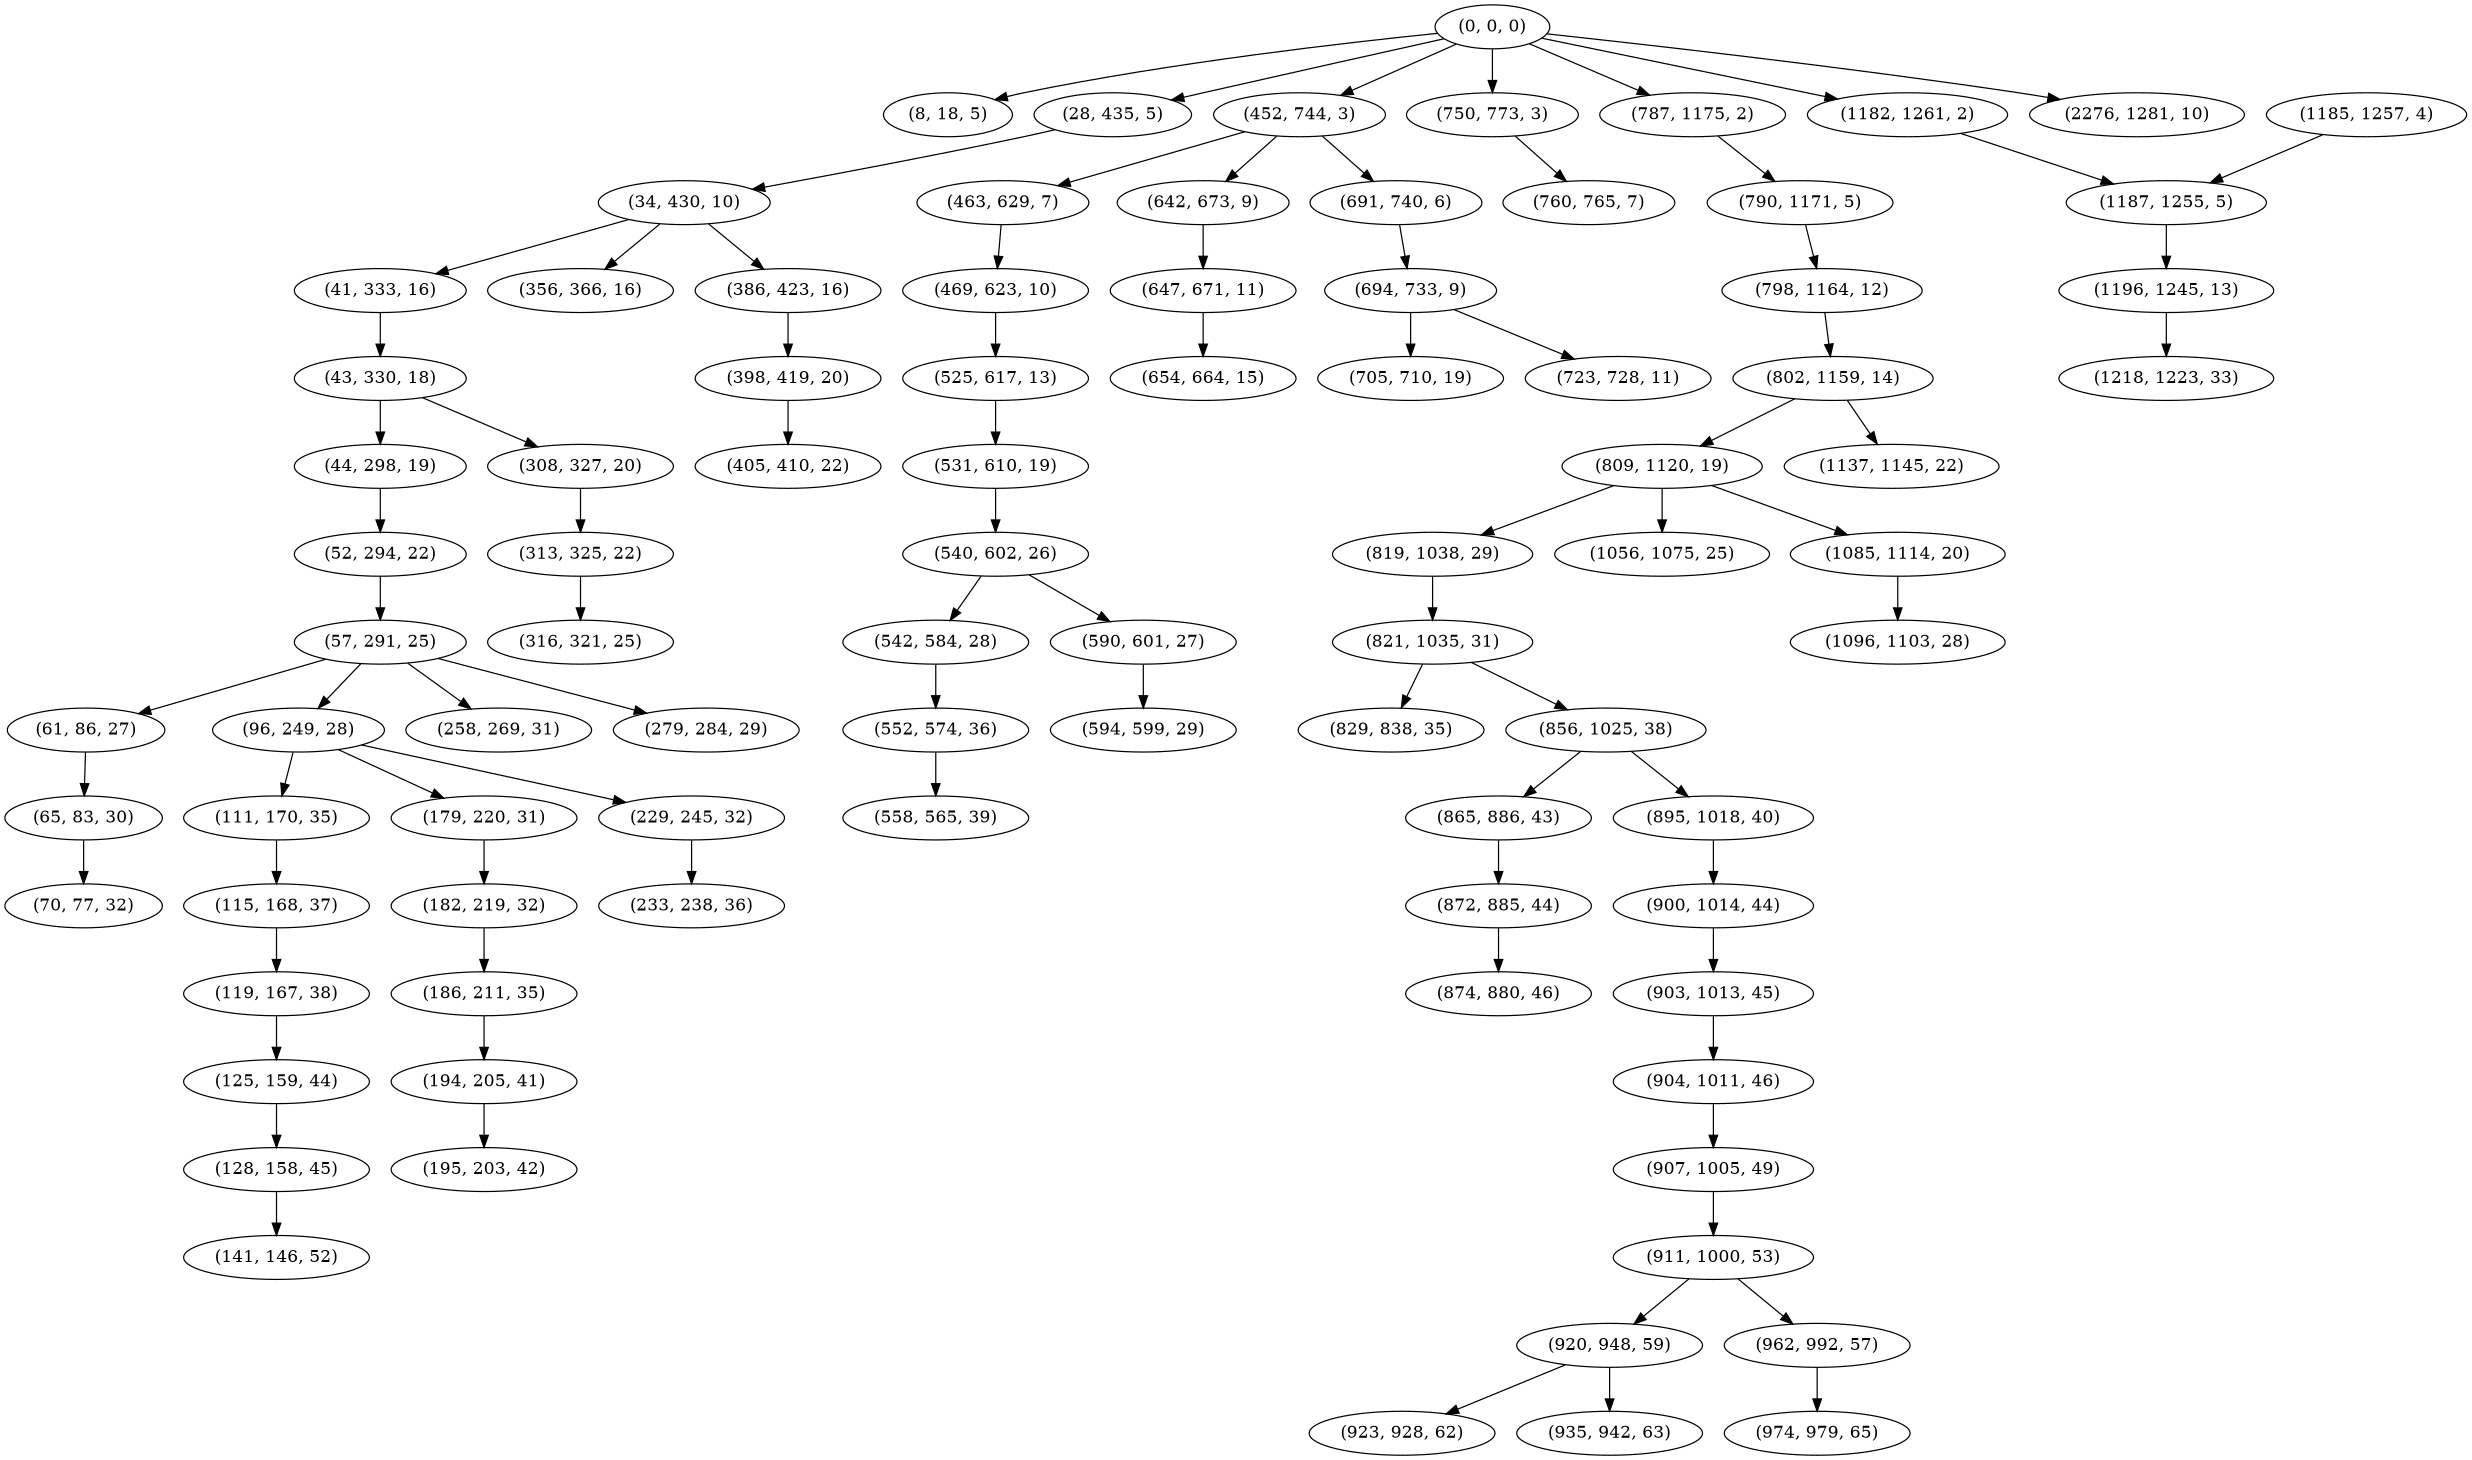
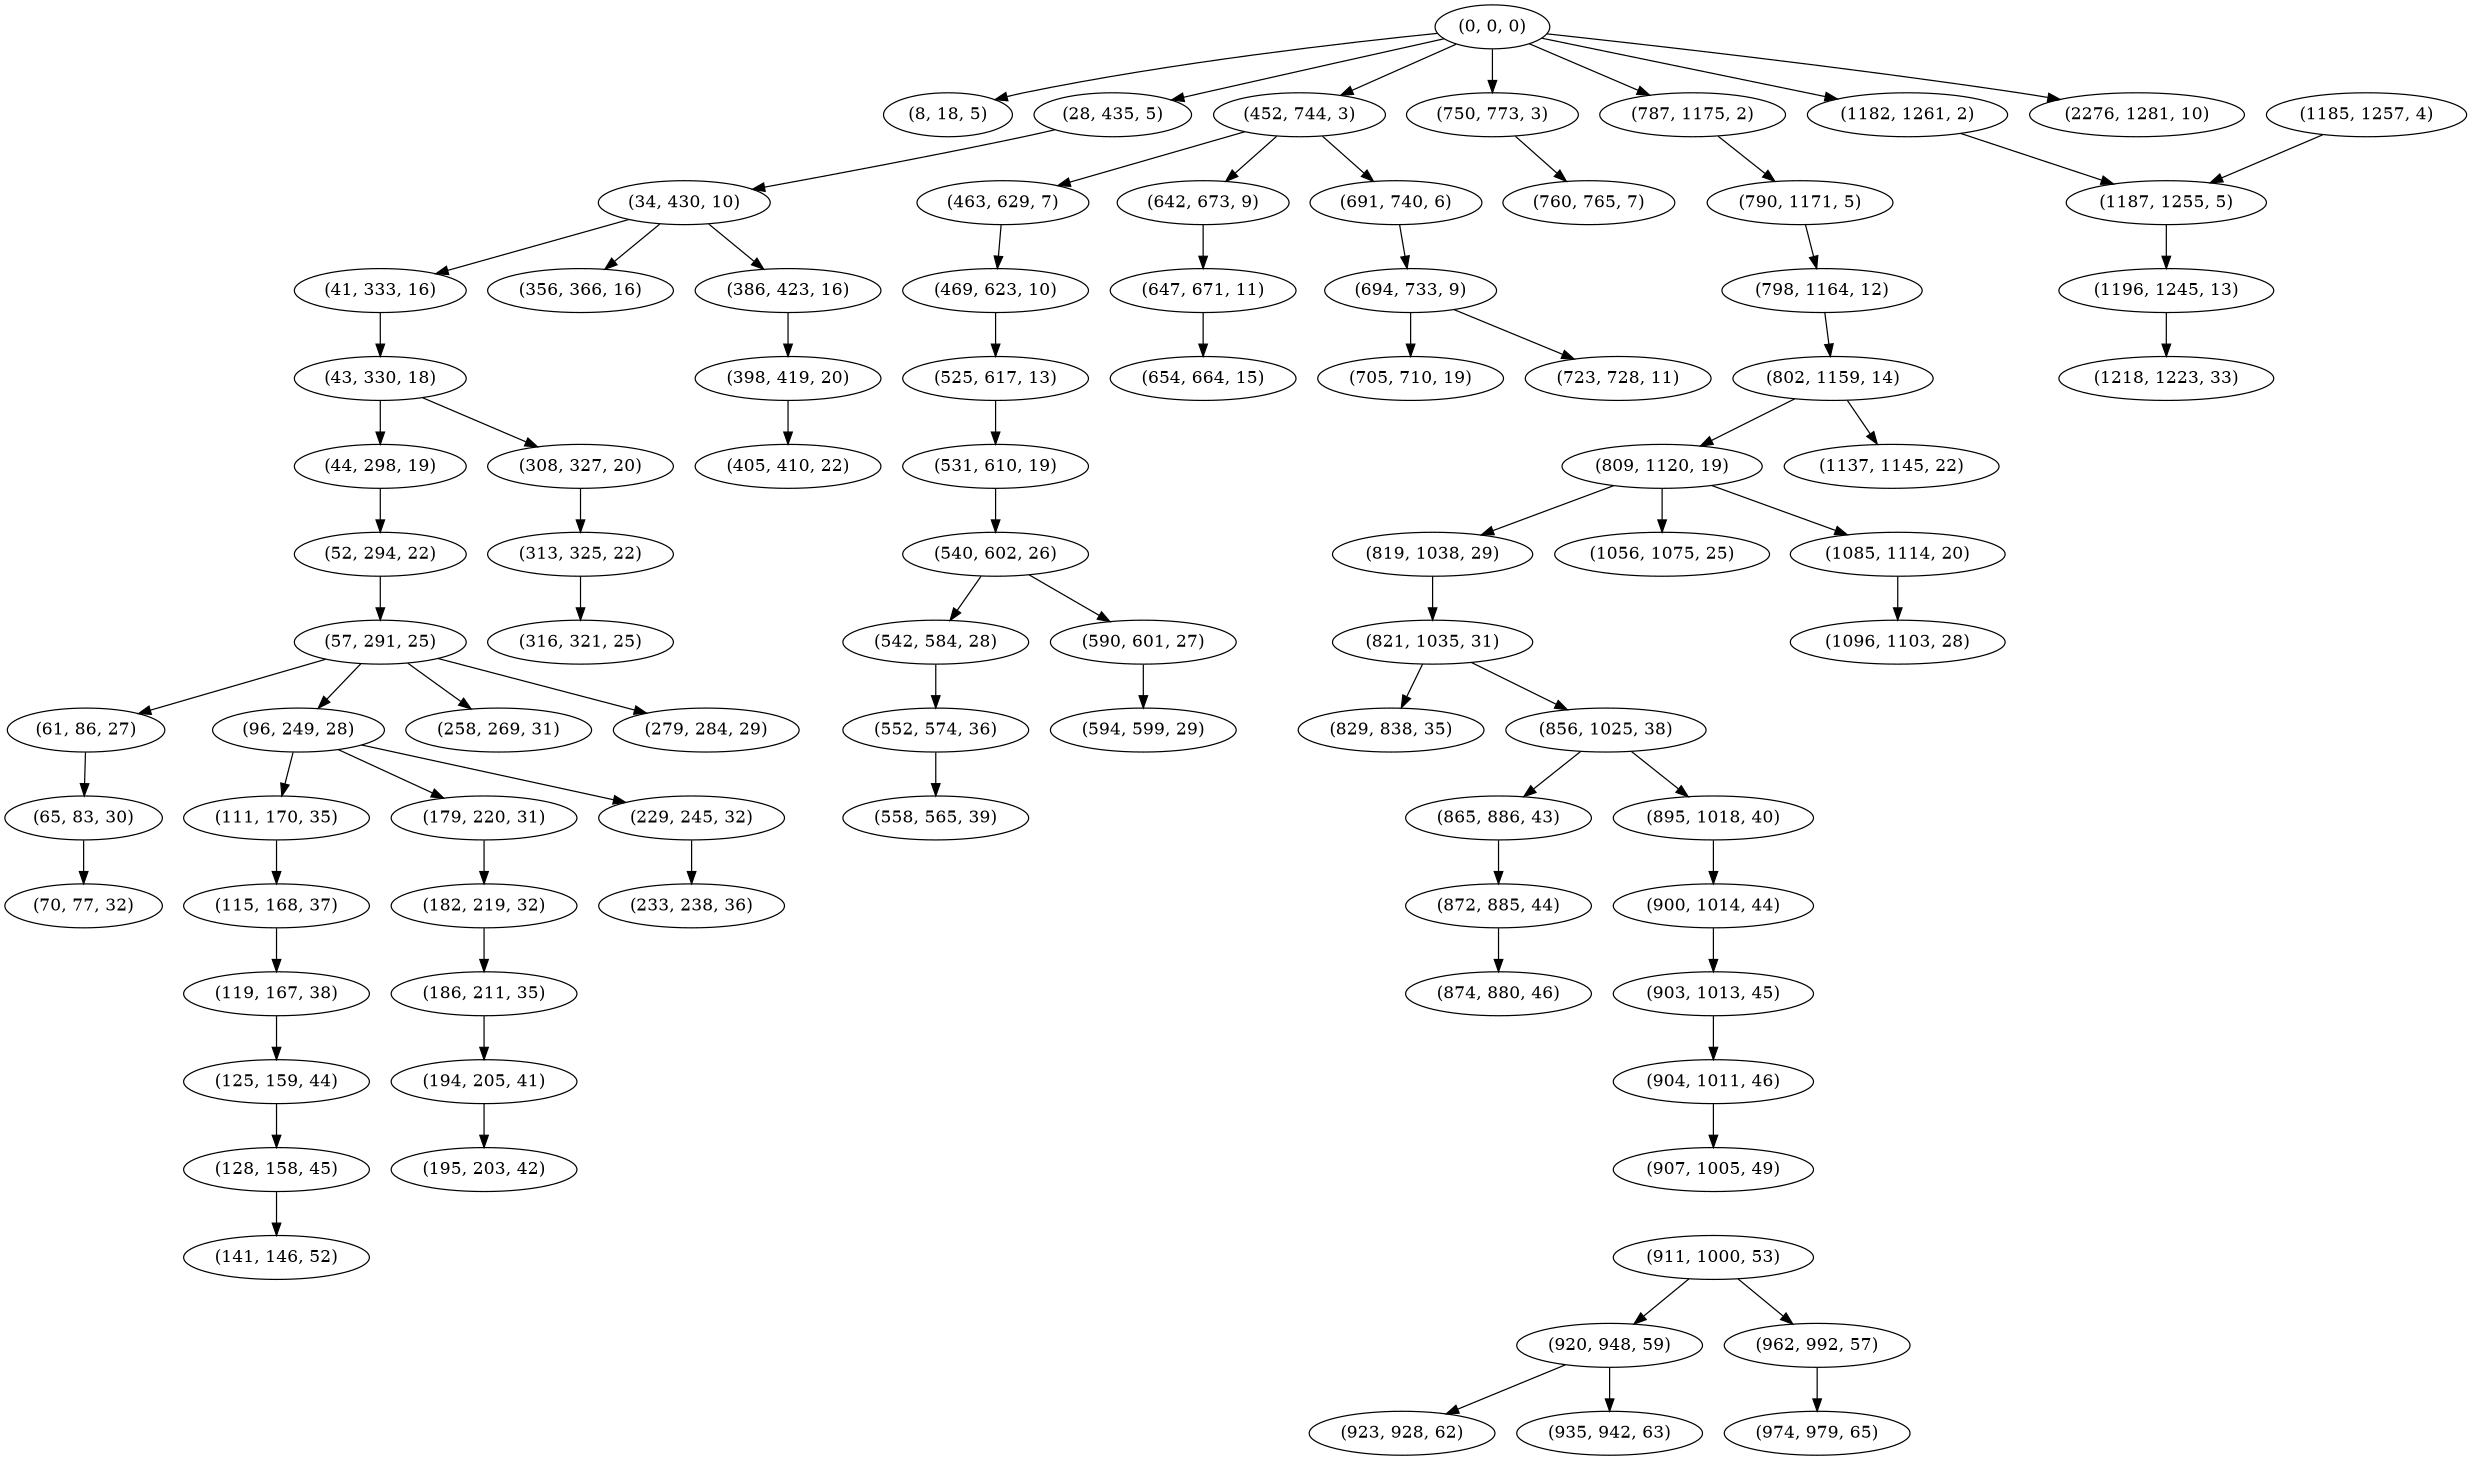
(1713, 1208) -> none
